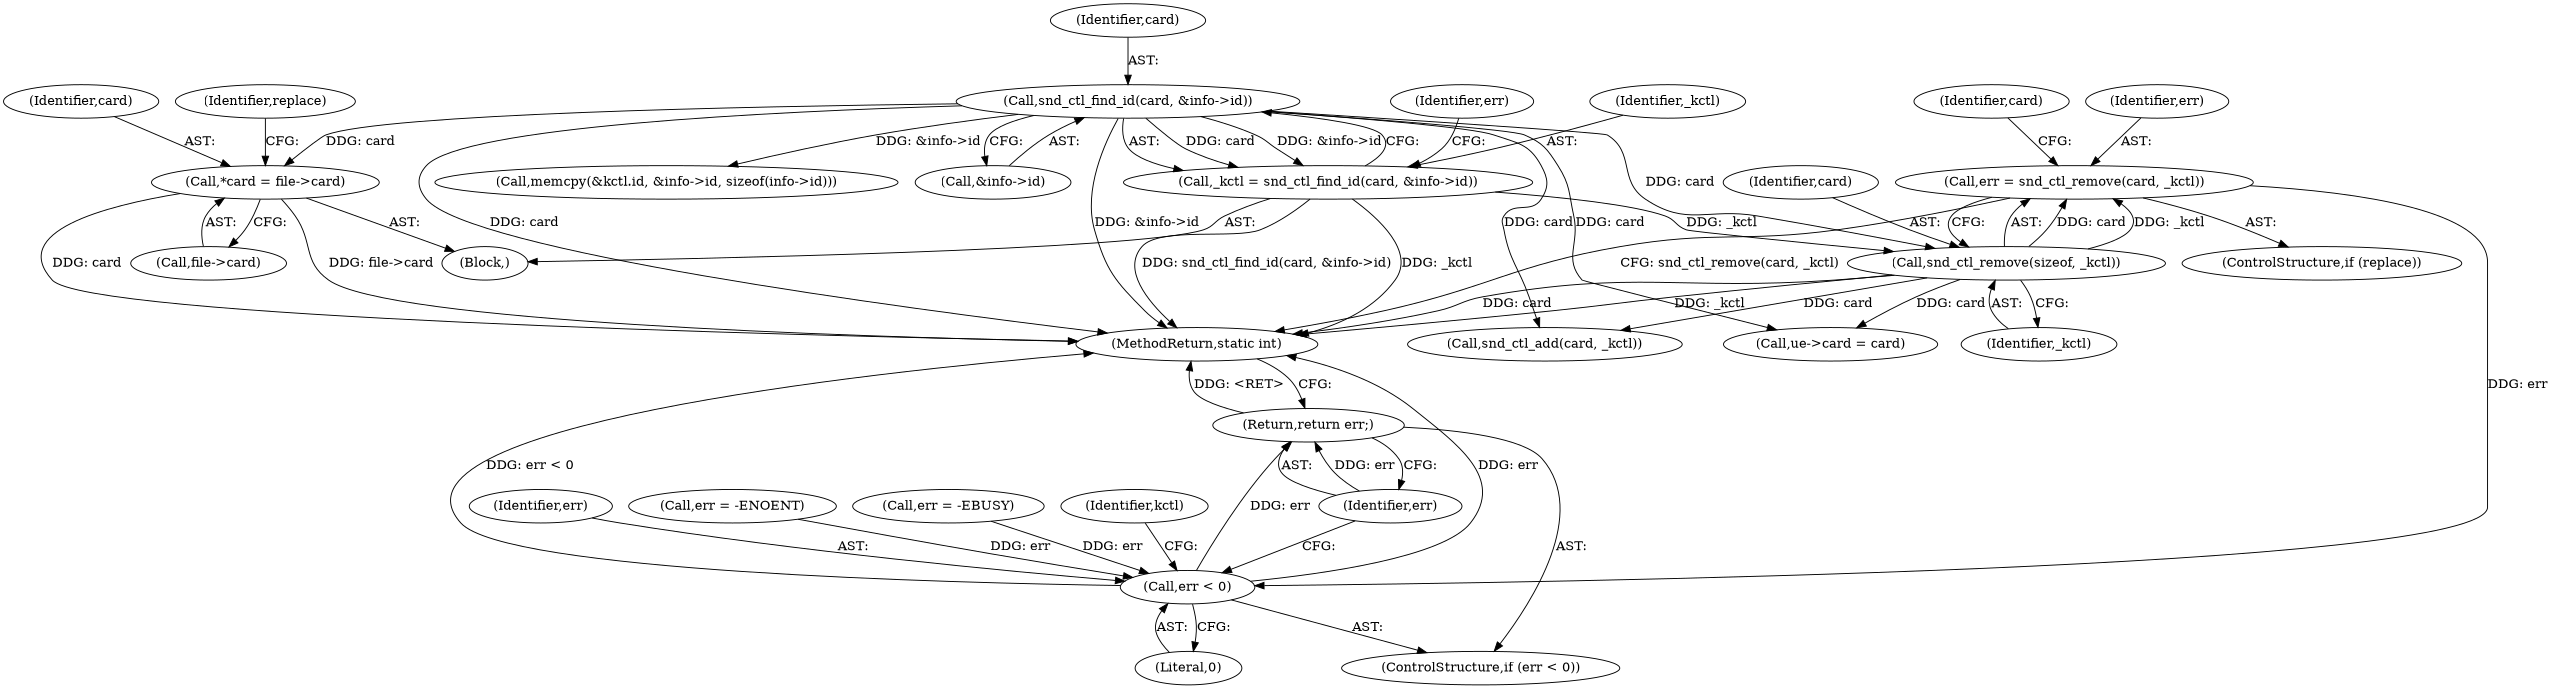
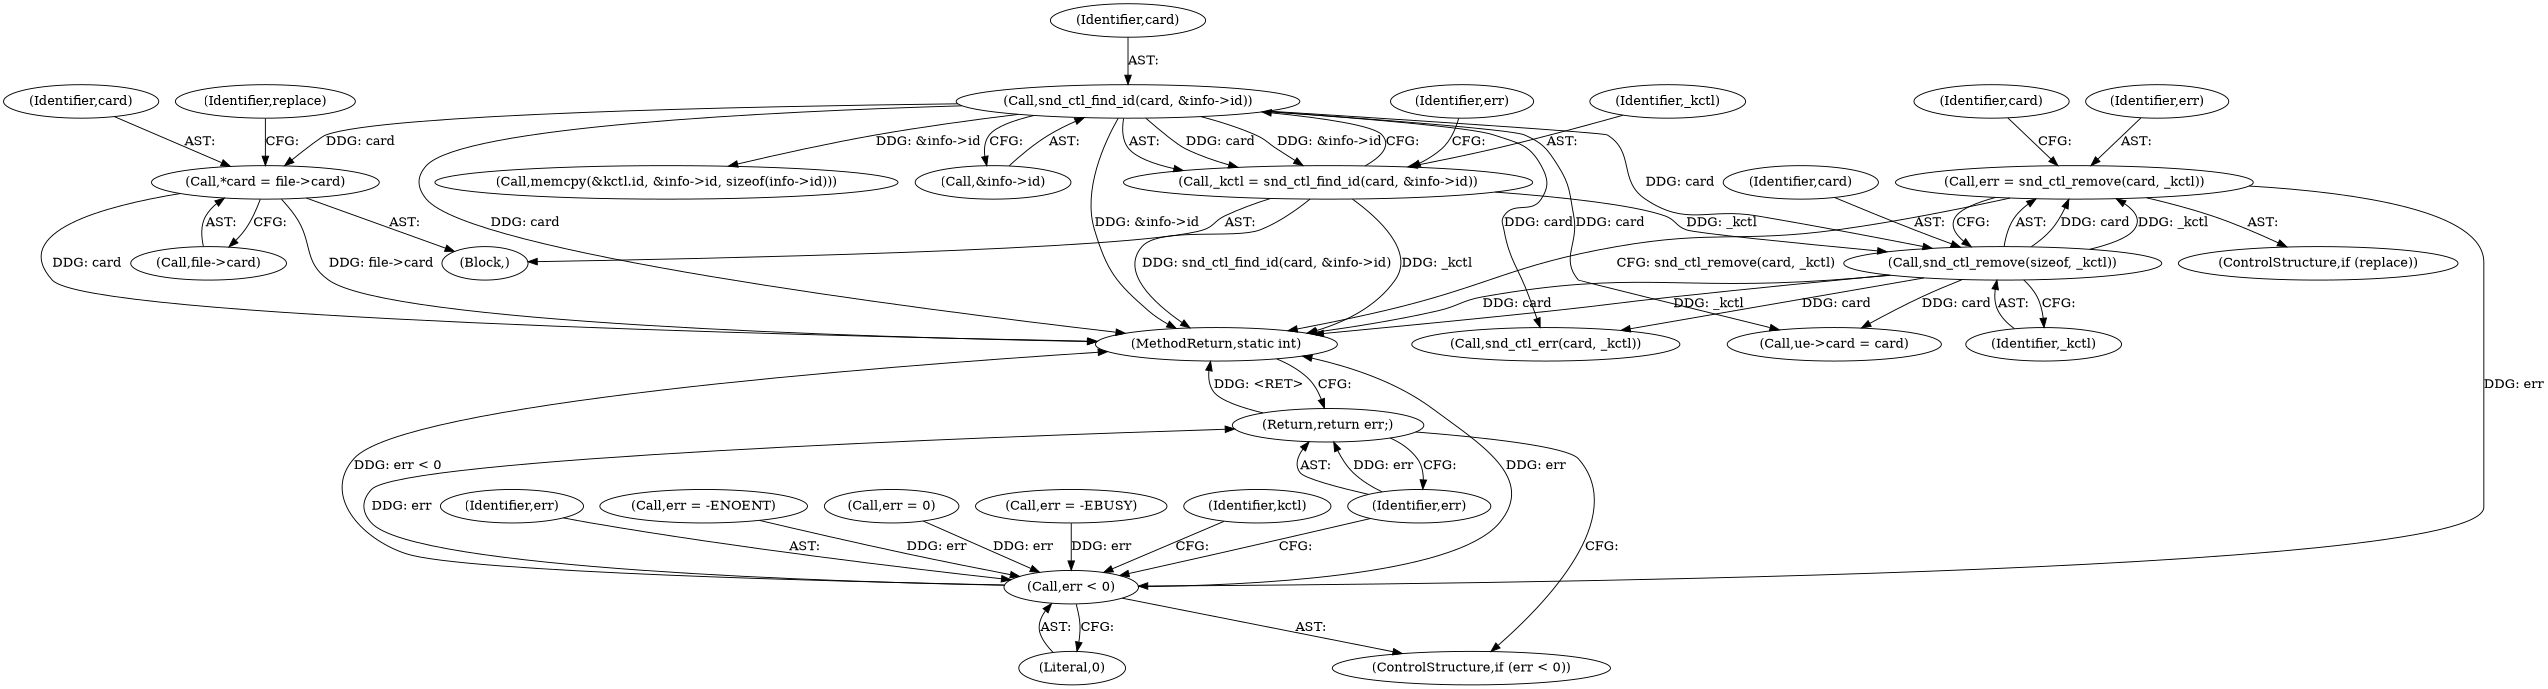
(1545, 344) -> (1546, 344)
none -> (892, 506)
(1574, 547) -> (1604, 547)
